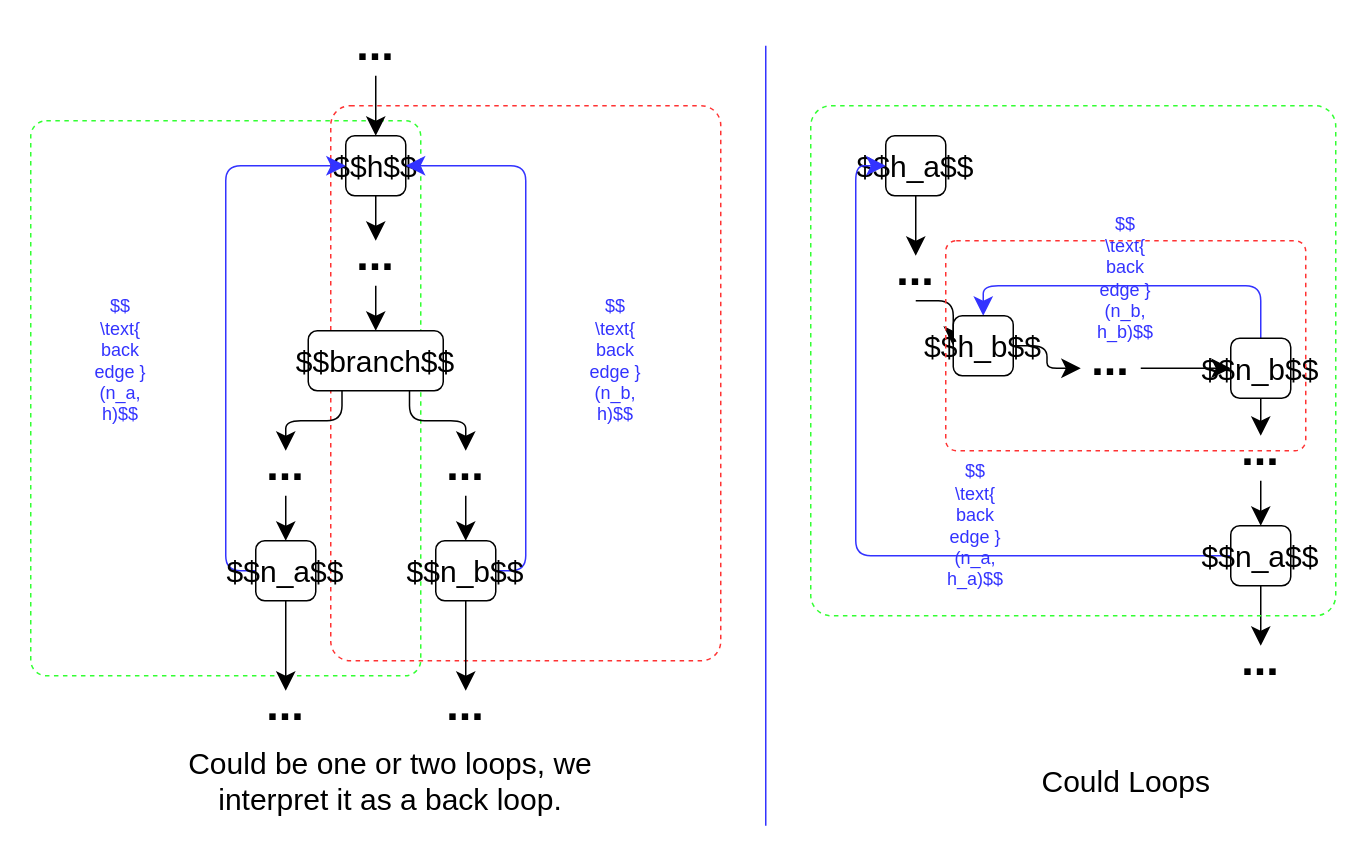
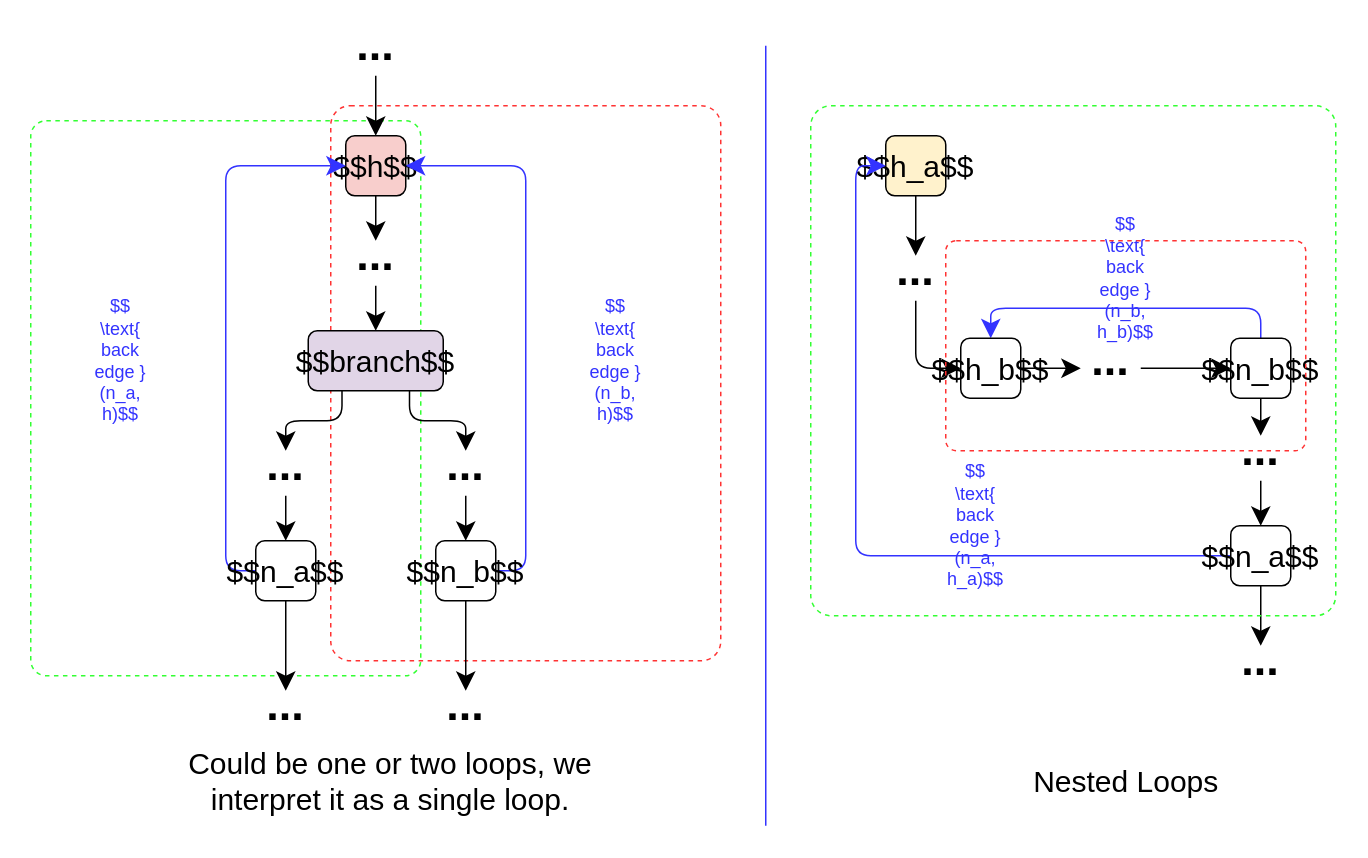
(376, 166) -> (376, 166)
(916, 166) -> (916, 166)
(983, 346) -> (991, 368)
(376, 361) -> (376, 361)
(391, 781) -> (391, 781)
(1127, 781) -> (1127, 781)
